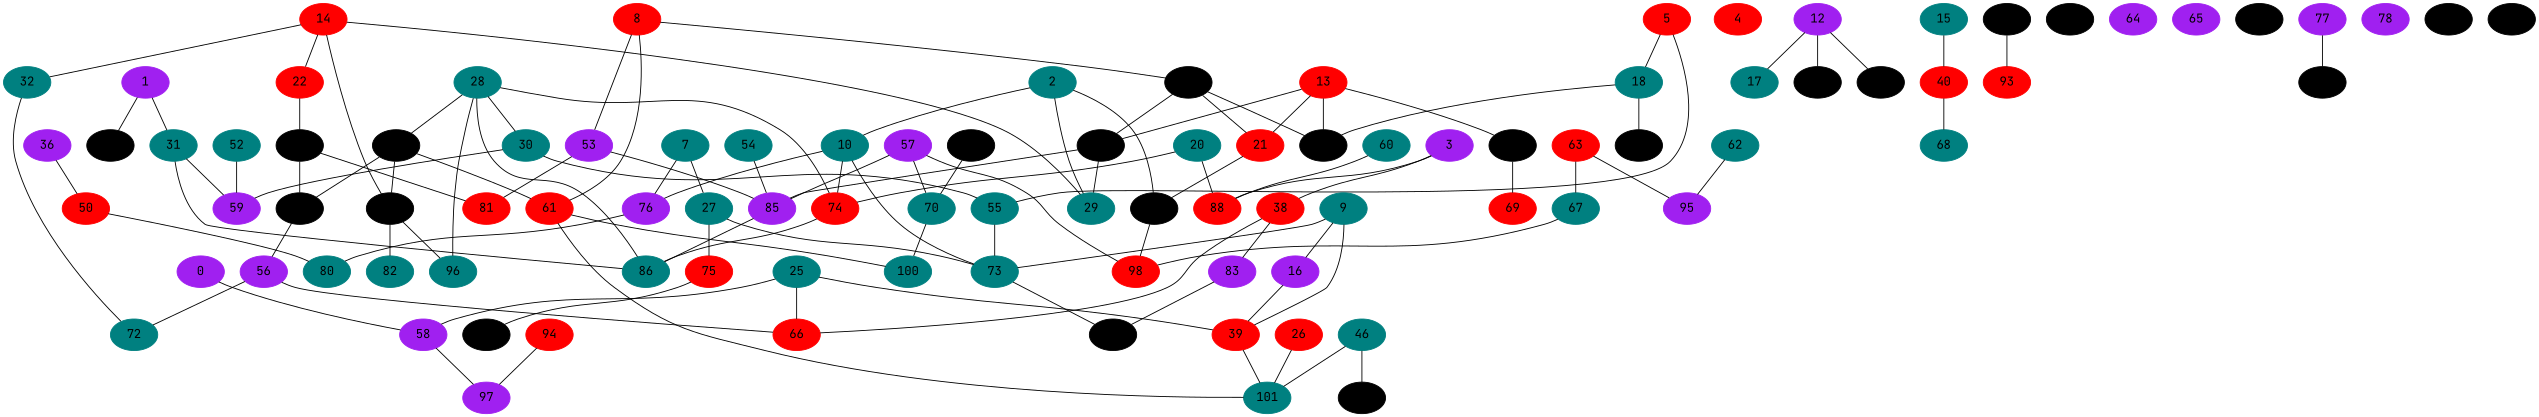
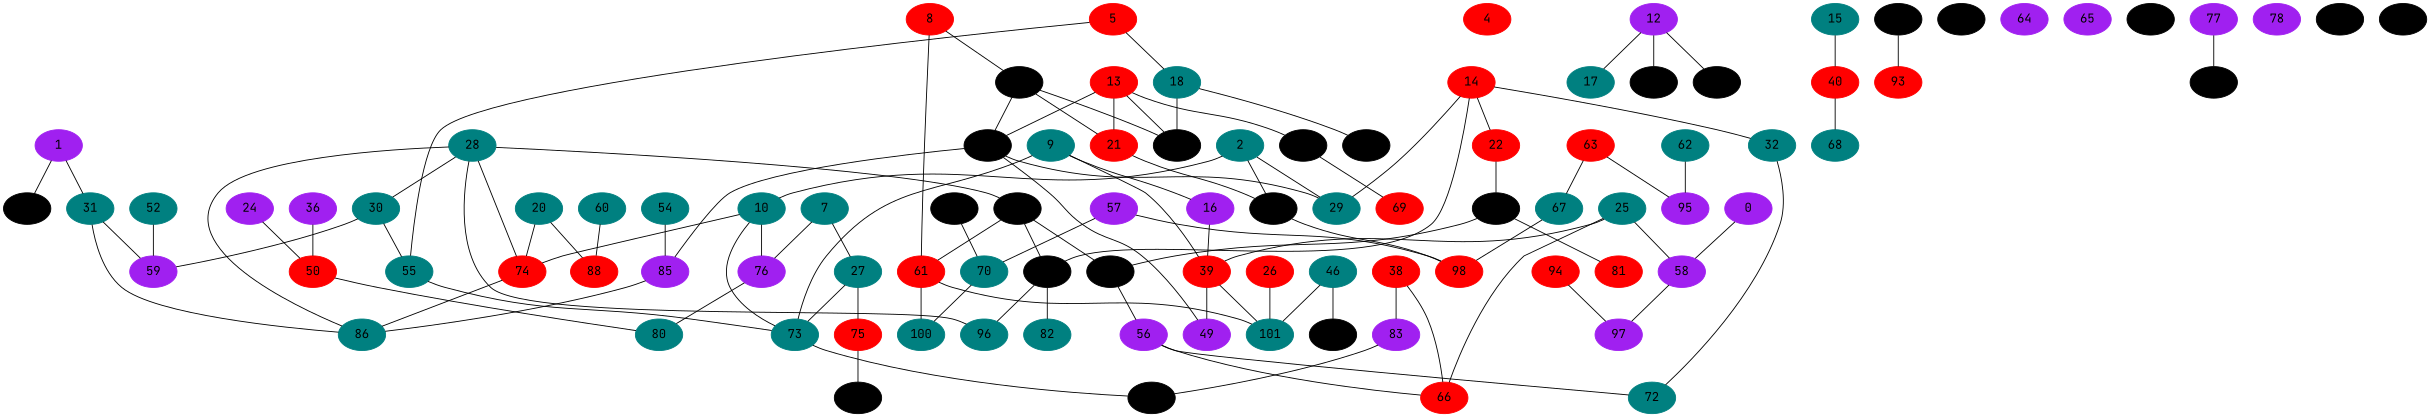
(589, 145) -> none
(1450, 145) -> none
(833, 180) -> none
none -> (250, 209)
none -> (1207, 335)
